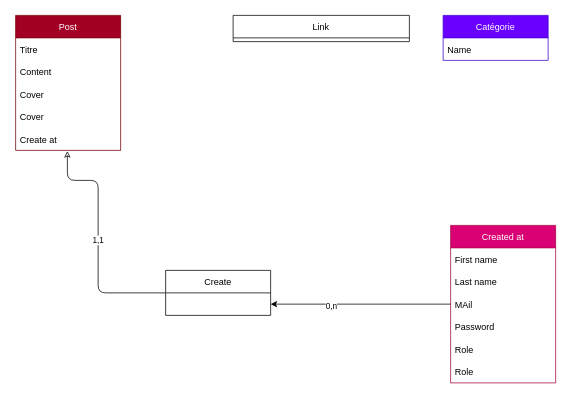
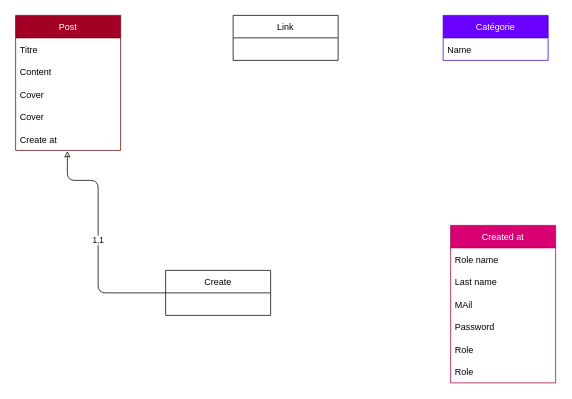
(321, 29) -> (285, 38)
(477, 260) -> (475, 260)
(331, 304) -> none
